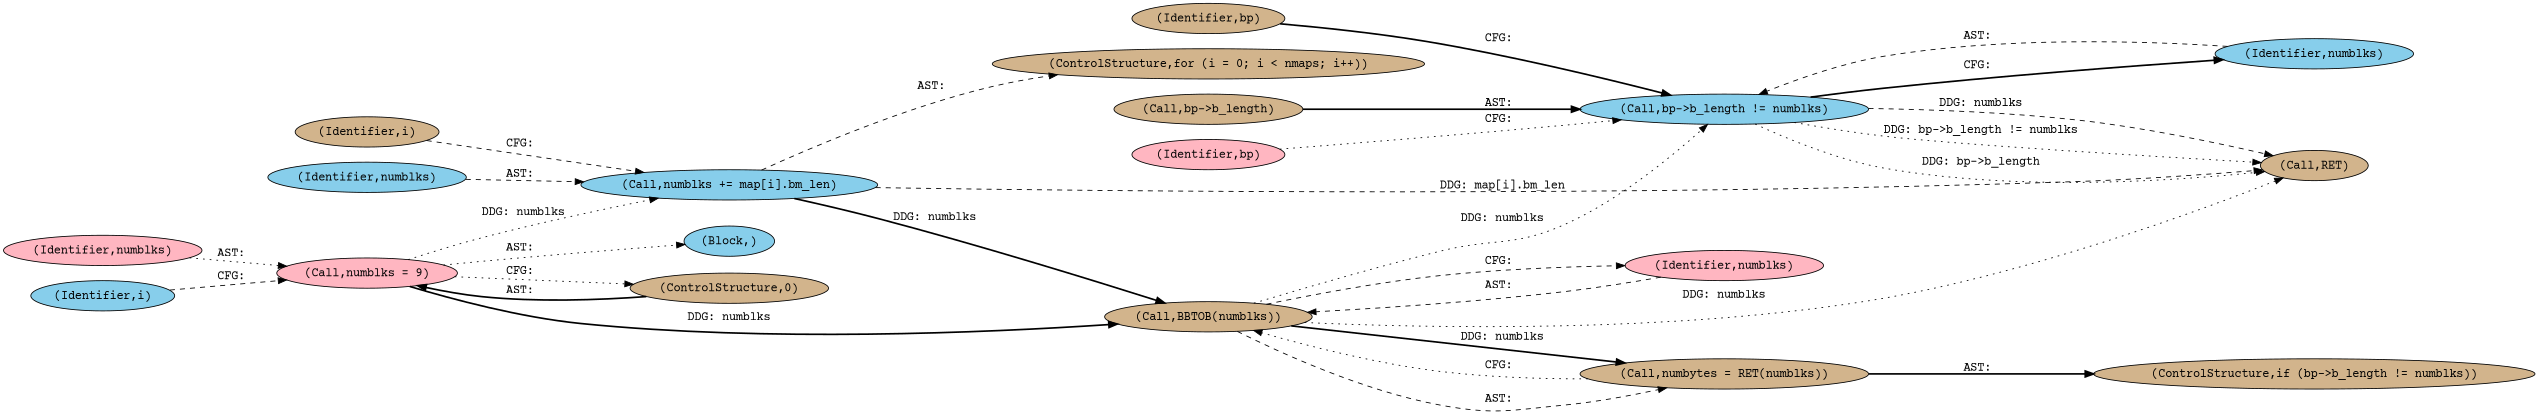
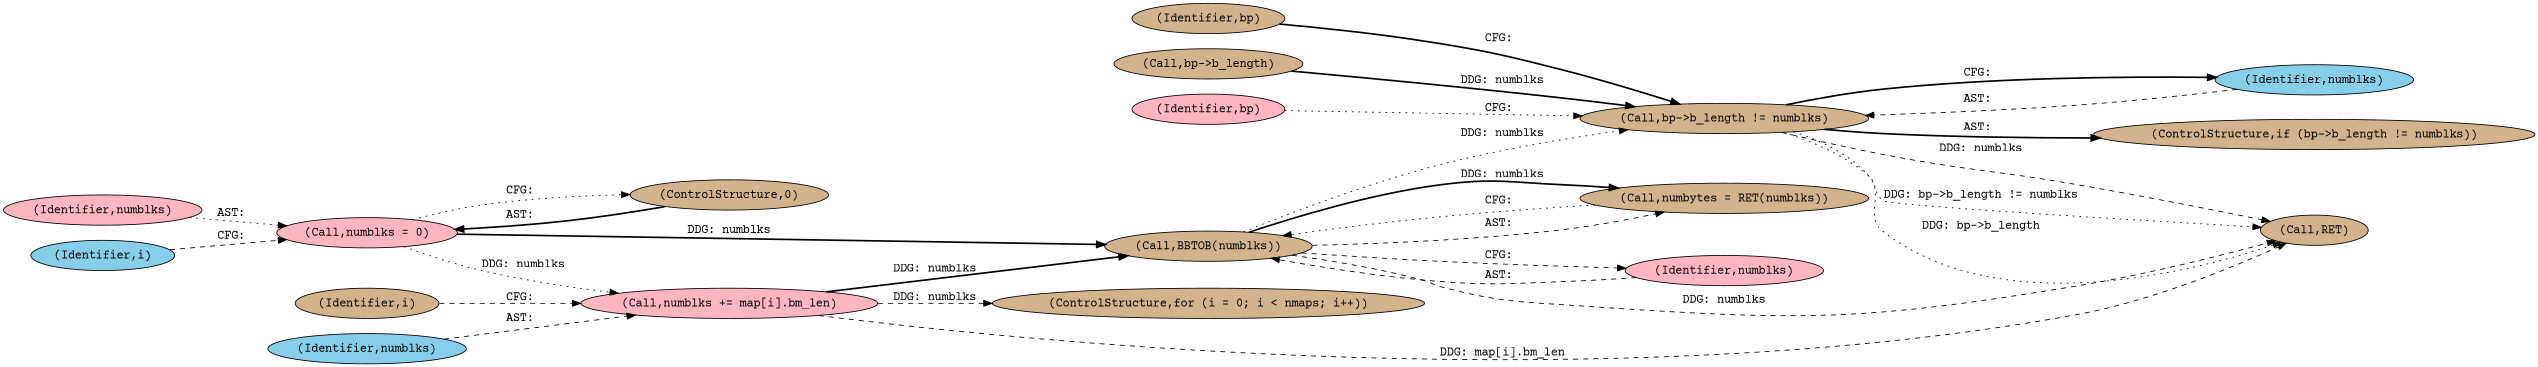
(935, 86) -> (935, 297)
(1502, 103) -> (1502, 80)
(1724, 109) -> (1724, 118)
(729, 185) -> (729, 303)
(729, 241) -> none
(367, 273) -> (367, 233)
(1799, 310) -> (1780, 316)
(1977, 374) -> (1958, 136)
